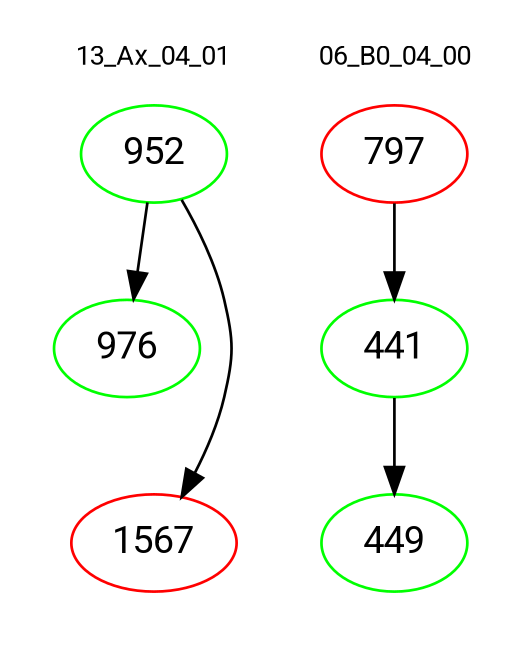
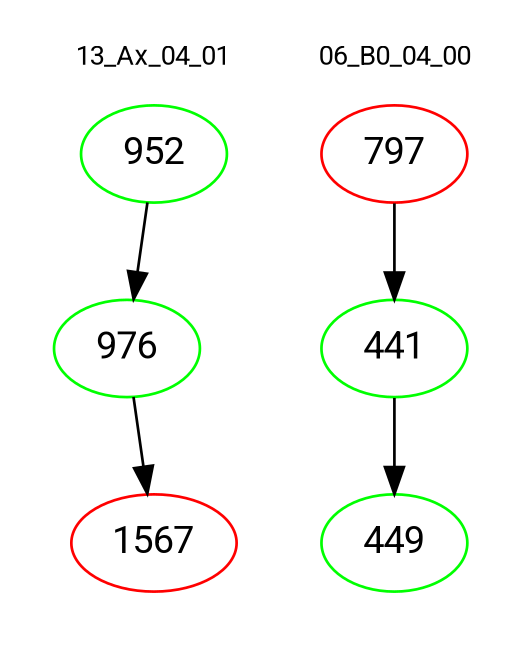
(231, 335) -> (138, 432)
